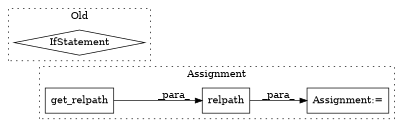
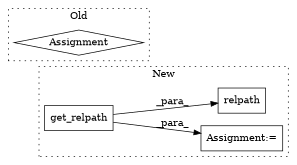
(79, 43) -> (79, 43)
(217, 74) -> (164, 74)
(275, 101) -> (154, 127)
